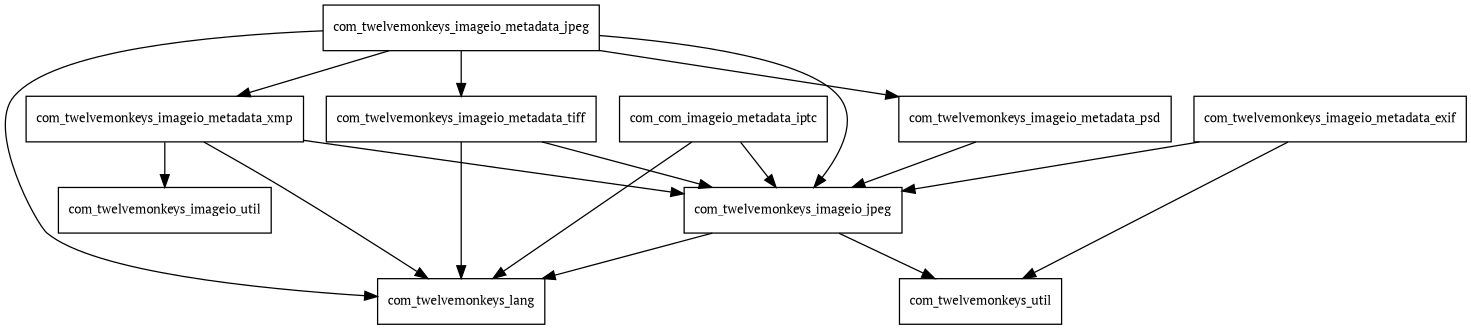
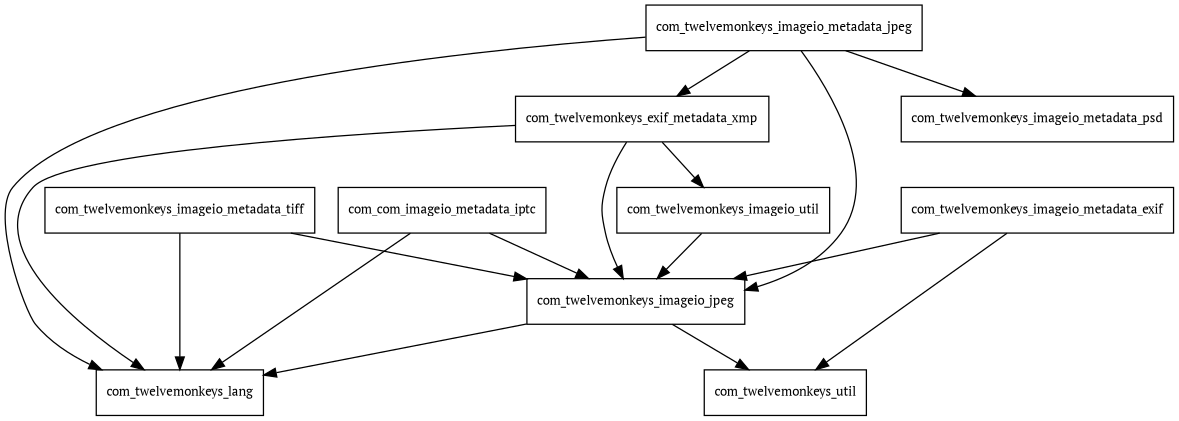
(461, 67) -> none
(165, 119) -> (642, 119)
(920, 162) -> (684, 251)
